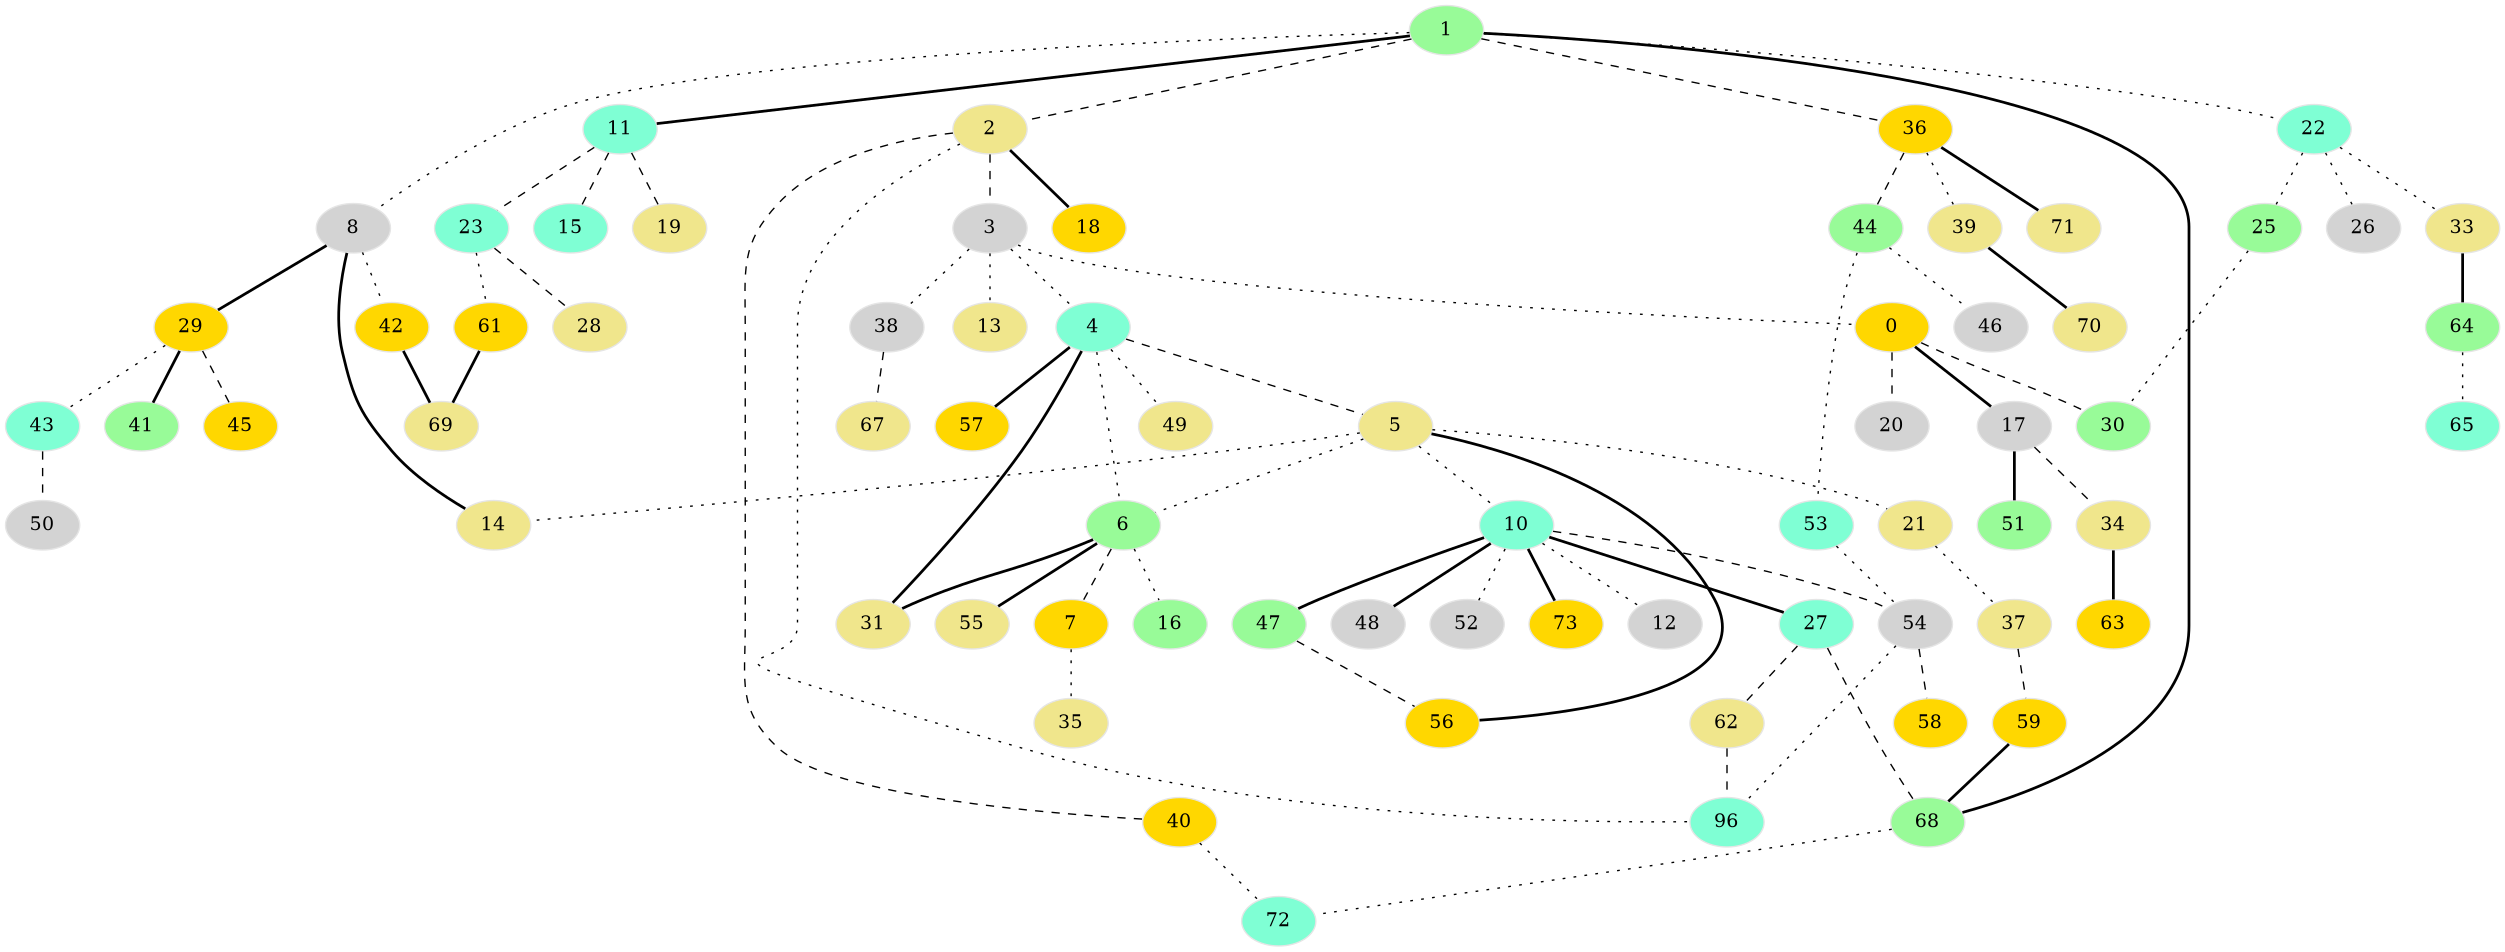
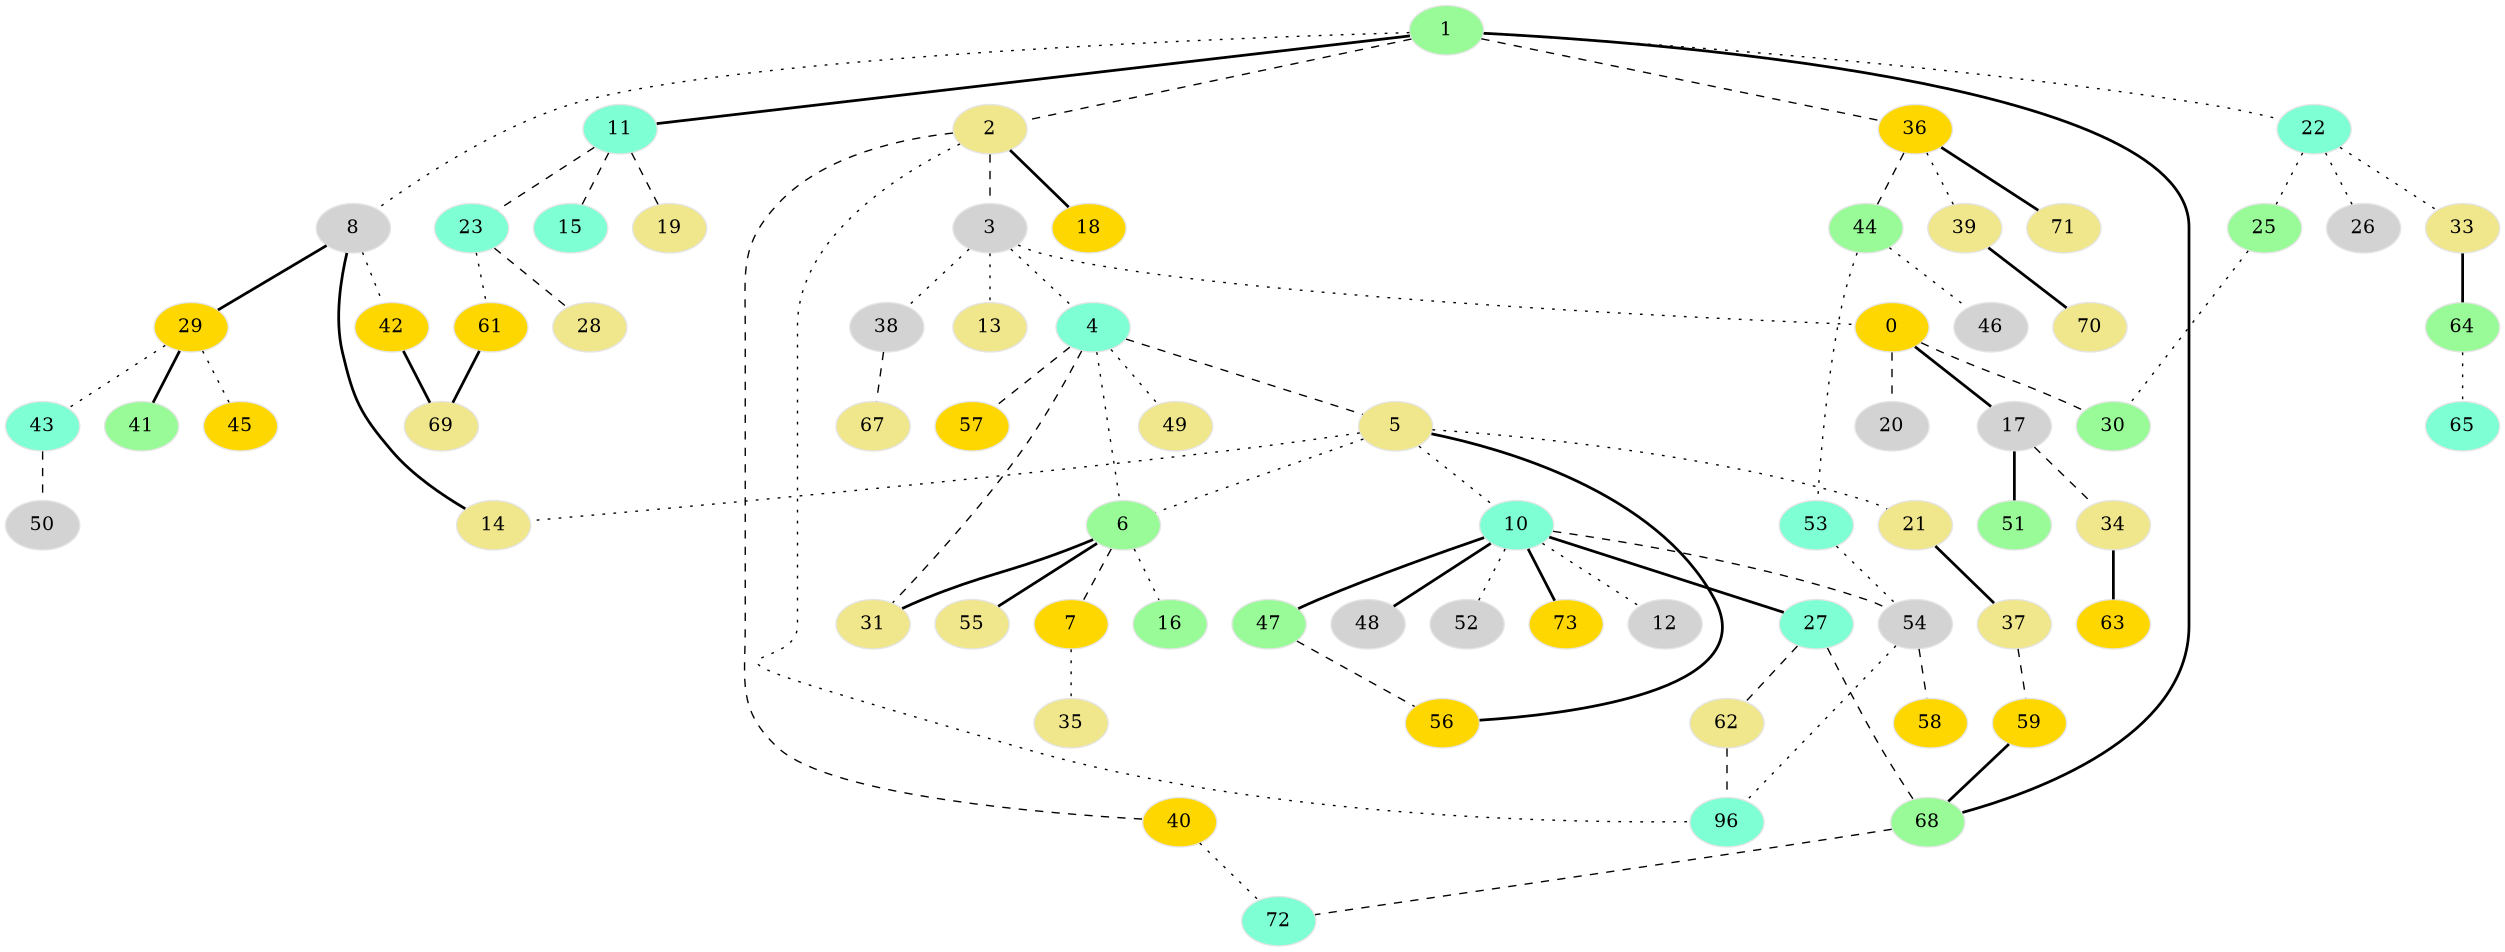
(216, 377) -> (216, 377)
(1032, 377) -> (1032, 377)
(992, 490) -> (992, 490)
(1965, 575) -> (1965, 575)
(1603, 873) -> (1603, 873)
